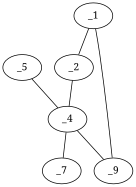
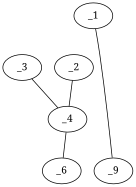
(84, 42) -> none
(22, 67) -> (22, 67)
(90, 145) -> none
(62, 171) -> (62, 171)
